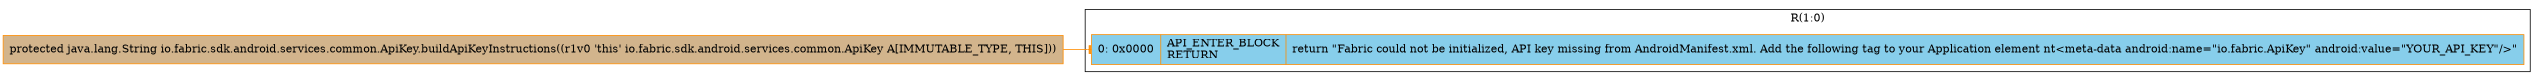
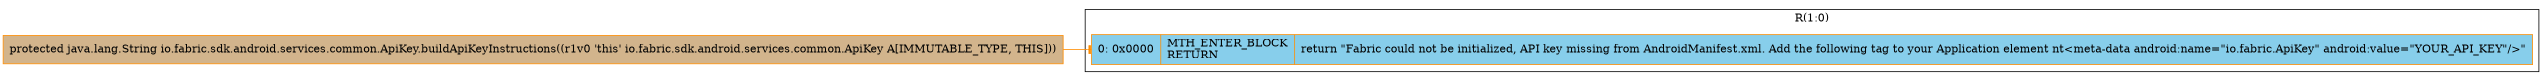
(1223, 43) -> (1228, 43)
